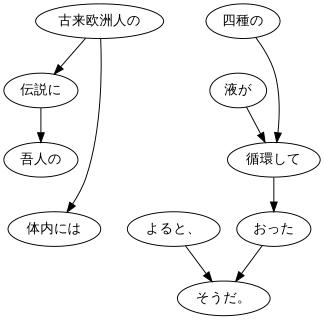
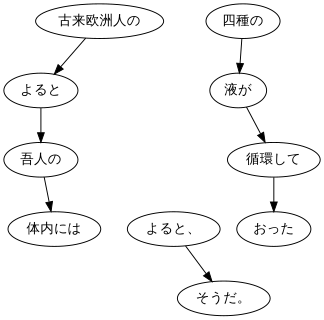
(277, 83) -> (241, 51)
(41, 90) -> (41, 90)
(98, 124) -> (47, 189)
(252, 260) -> none
